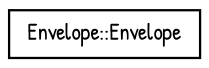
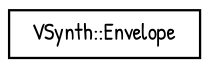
(105, 34) -> (105, 34)
